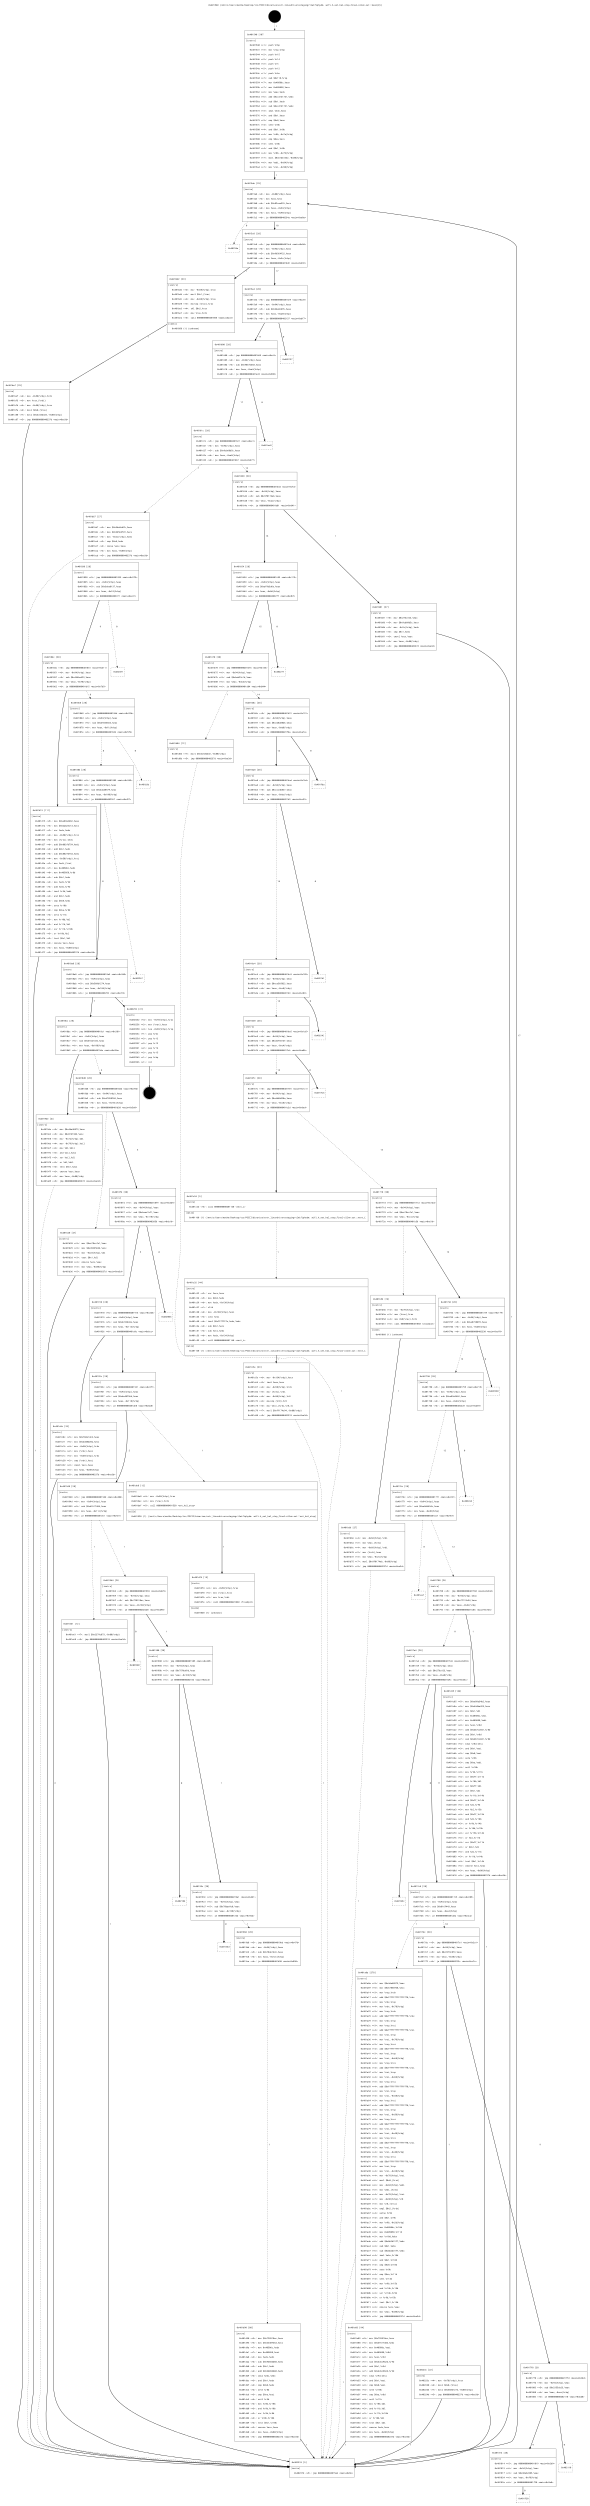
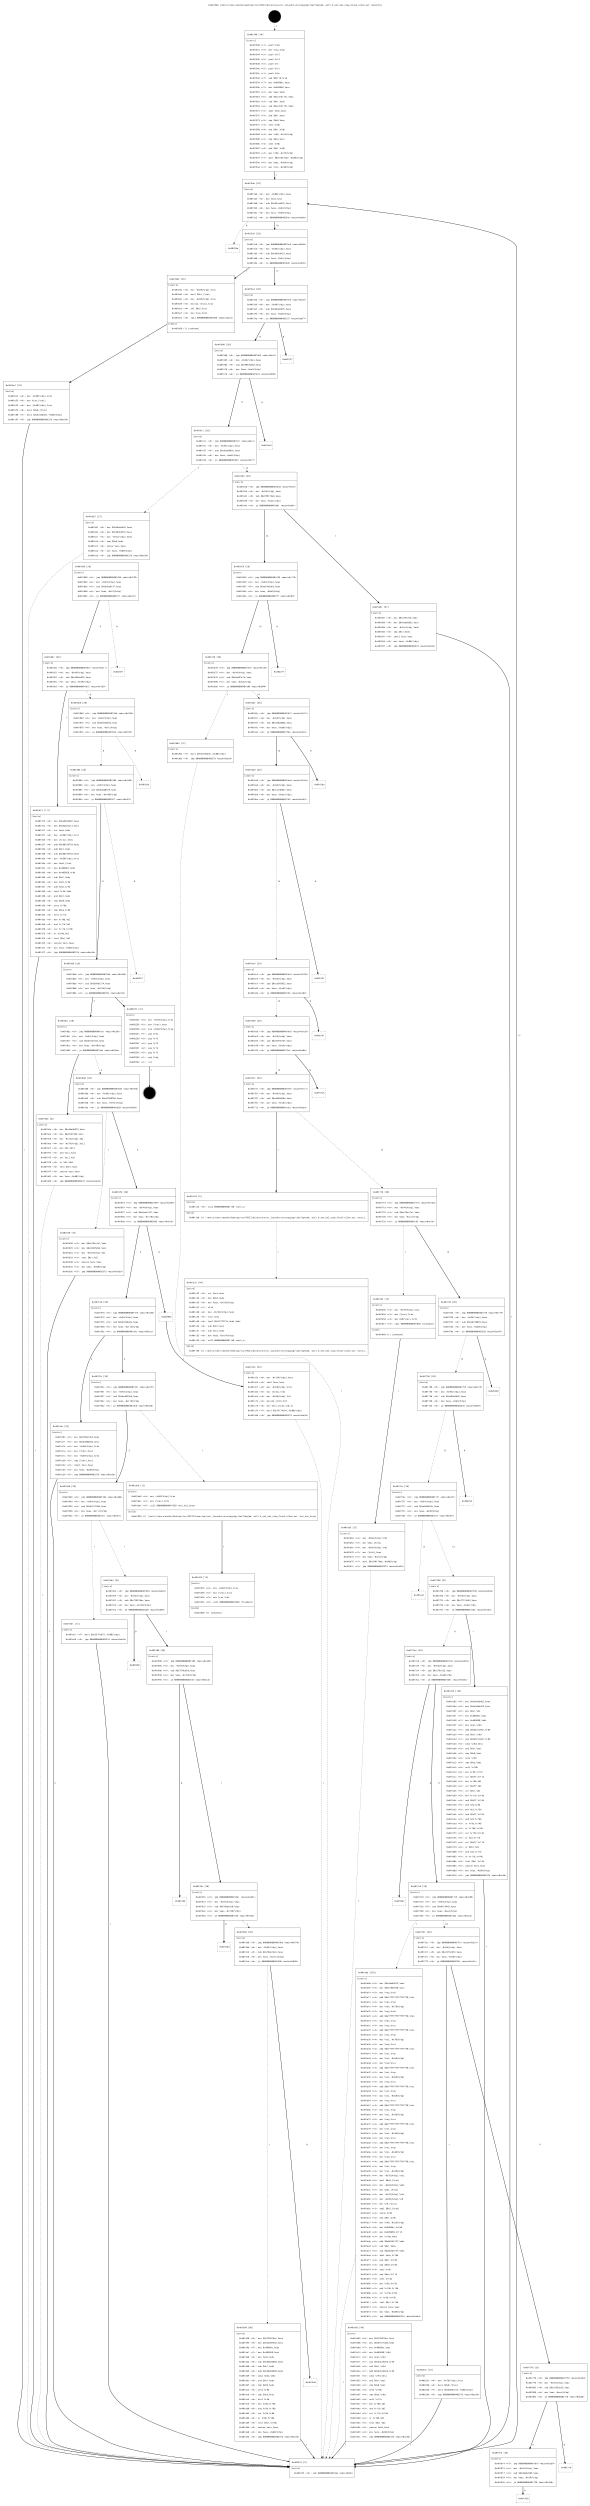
(276, 1359) -> (191, 1366)
none -> (310, 2382)
